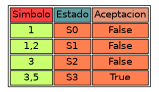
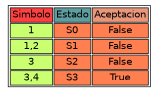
(31, 78) -> (31, 78)
